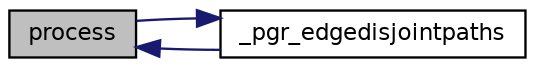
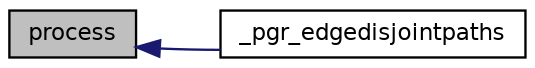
(167, 19) -> none
